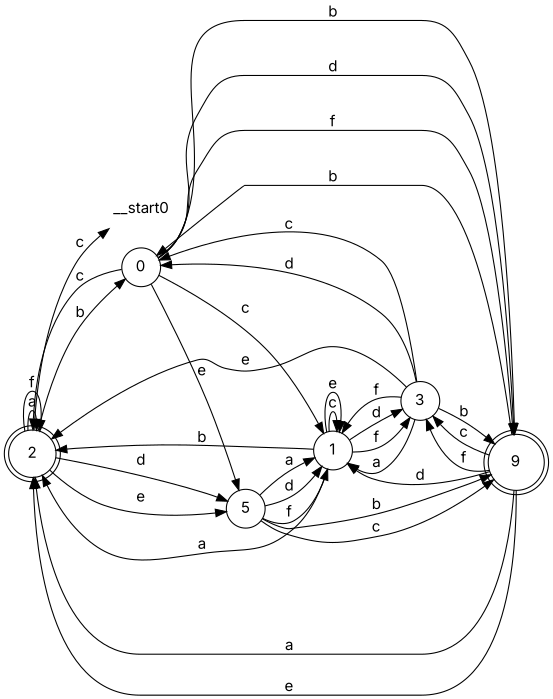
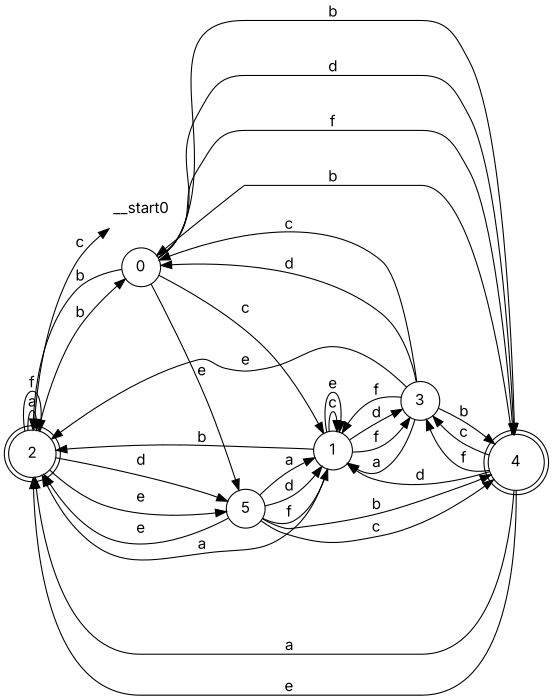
(80, 276) -> (80, 276)
(516, 462) -> (516, 462)
none -> (130, 543)
